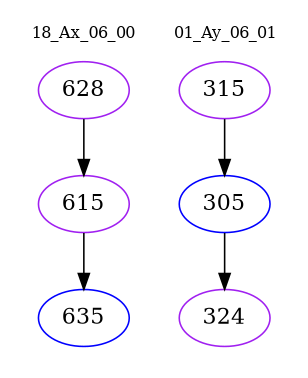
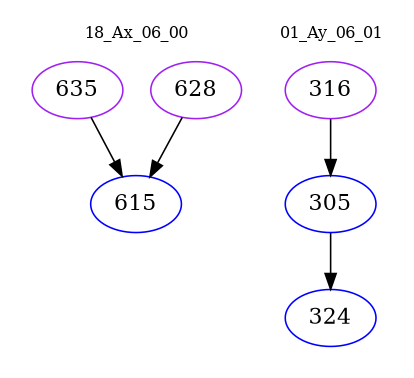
(225, 90) -> (331, 90)
(84, 204) -> (136, 204)
(84, 253) -> (103, 140)
(84, 318) -> (78, 90)
(225, 318) -> (331, 318)
